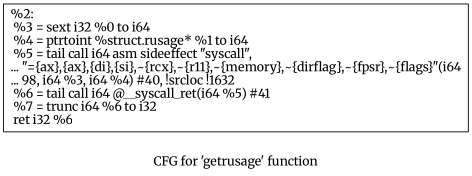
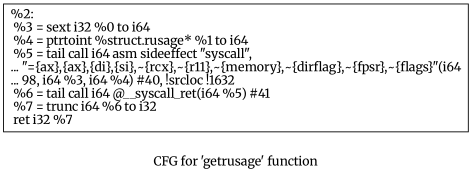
(42, 120) -> (42, 120)
